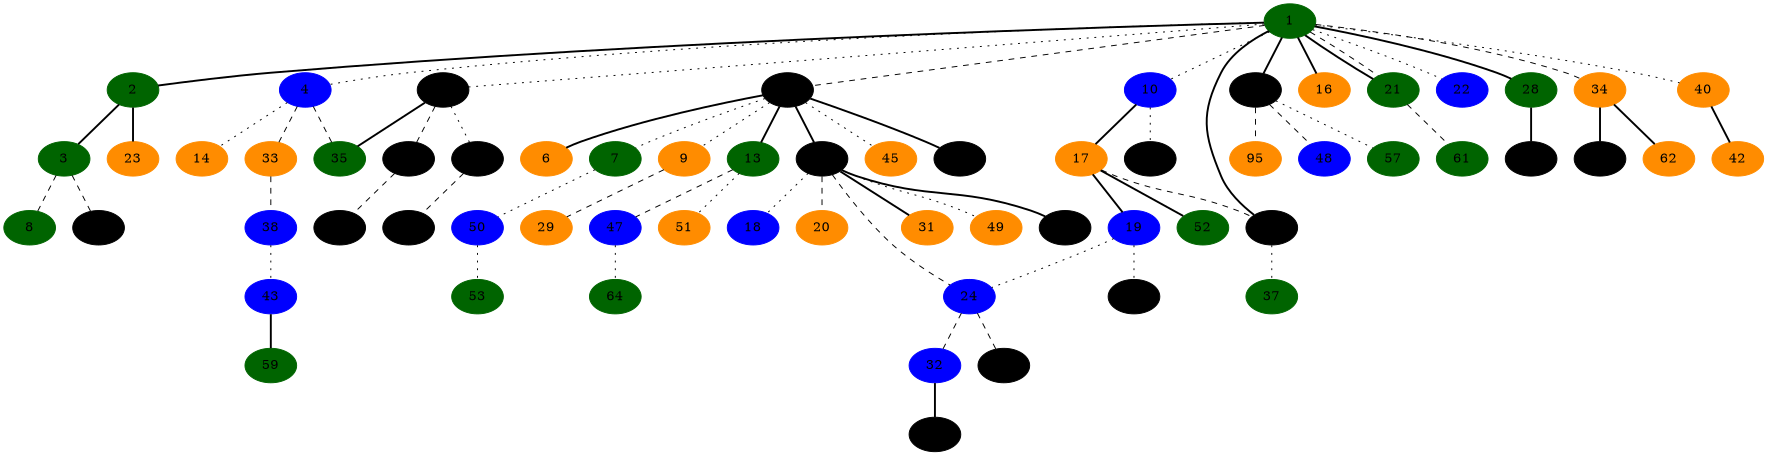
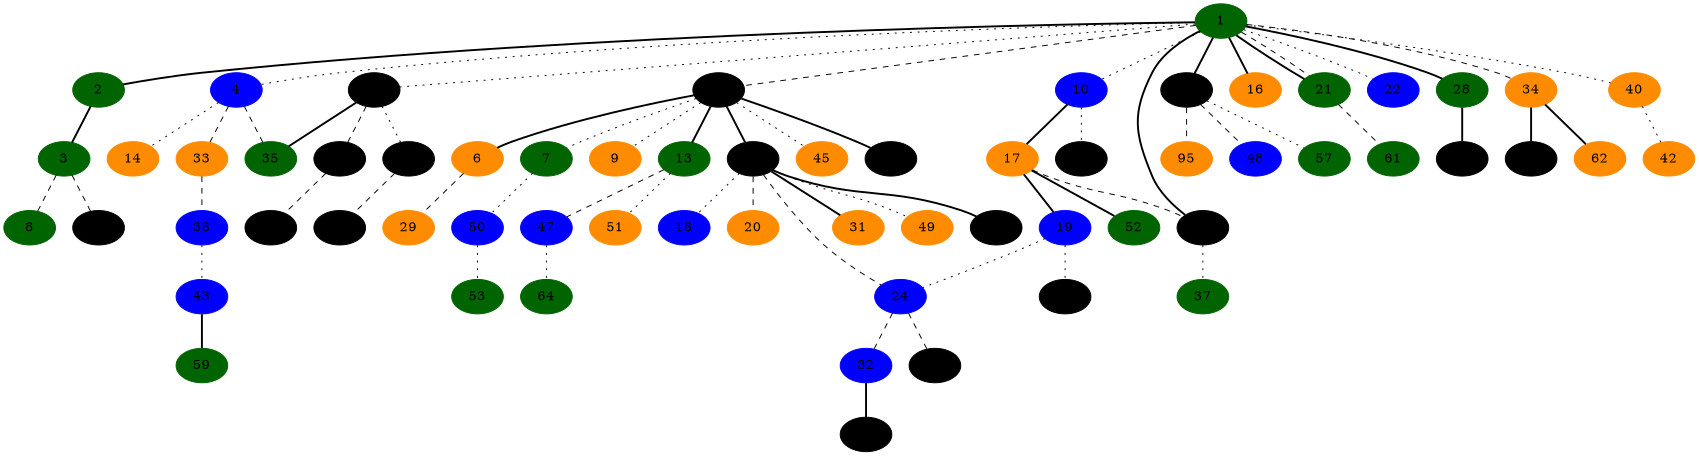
(1721, 124) -> (1652, 124)
(133, 159) -> none
(615, 193) -> (443, 193)
